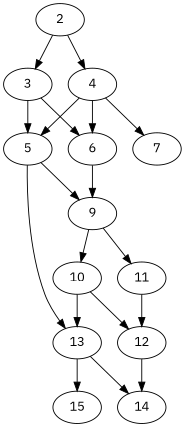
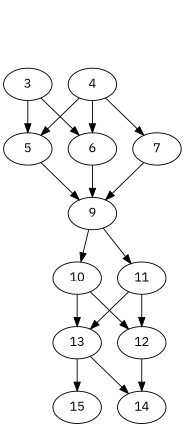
(60, 20) -> none
none -> (128, 178)
(33, 246) -> (114, 306)
